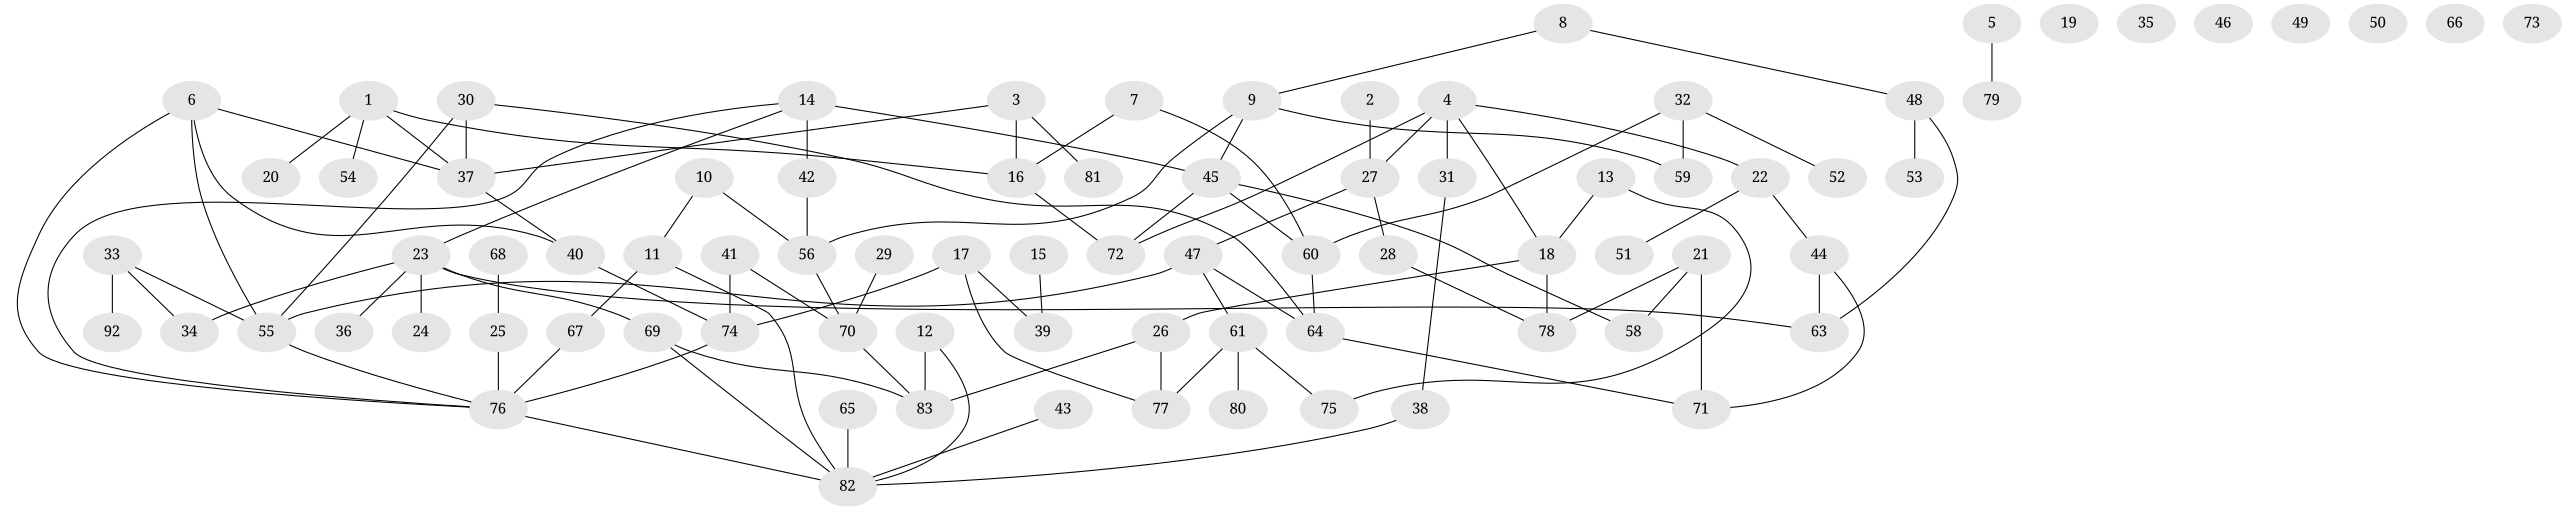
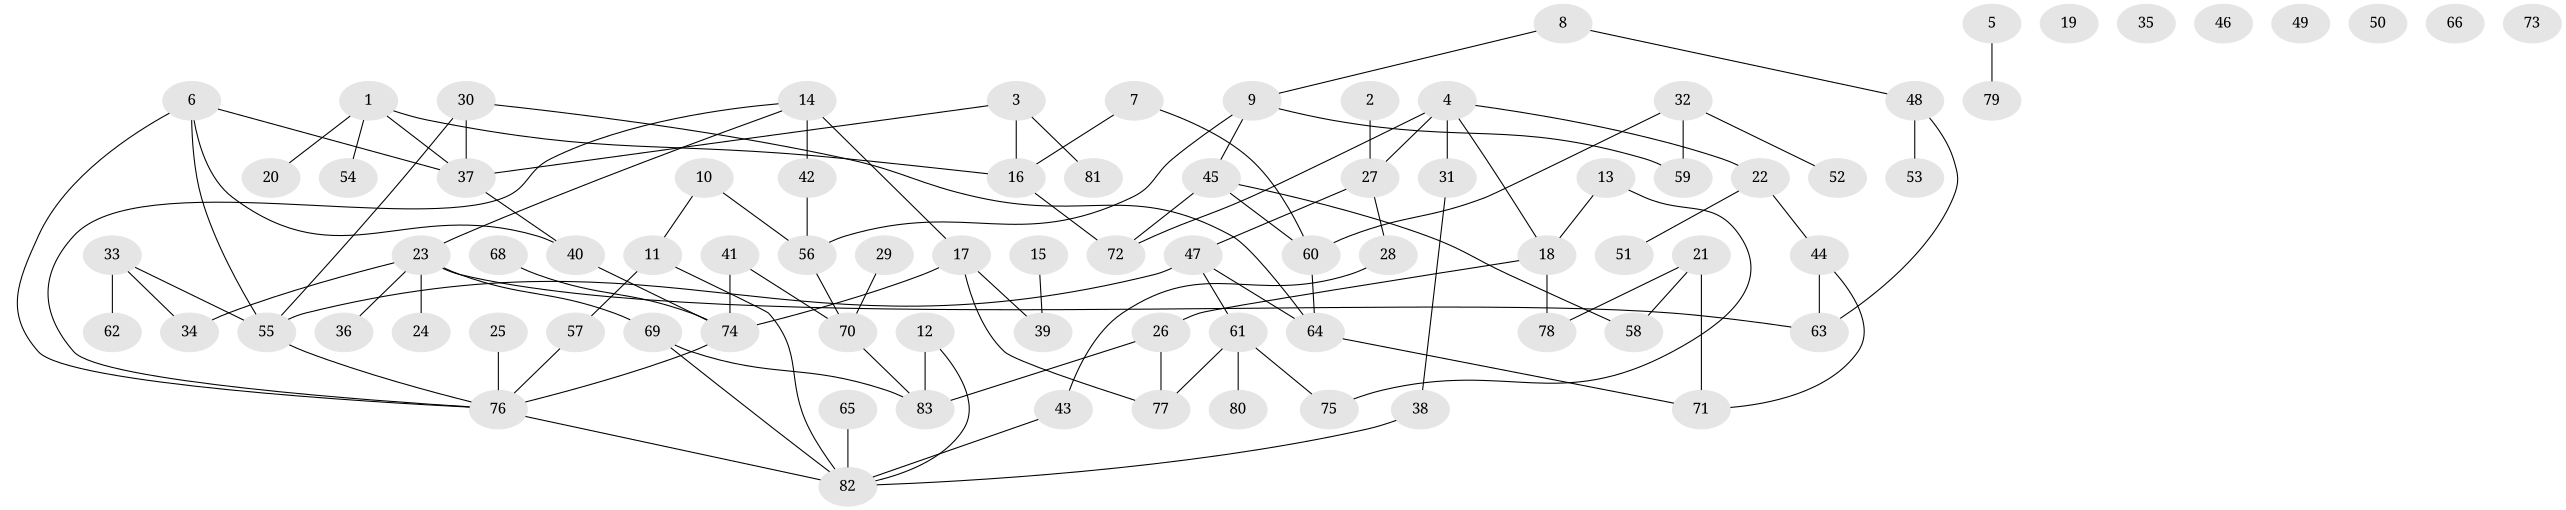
(1002, 134) -> (884, 178)
(498, 294) -> (614, 294)
(1468, 294) -> (1195, 285)
(112, 332) -> (112, 332)
(576, 332) -> (576, 332)
